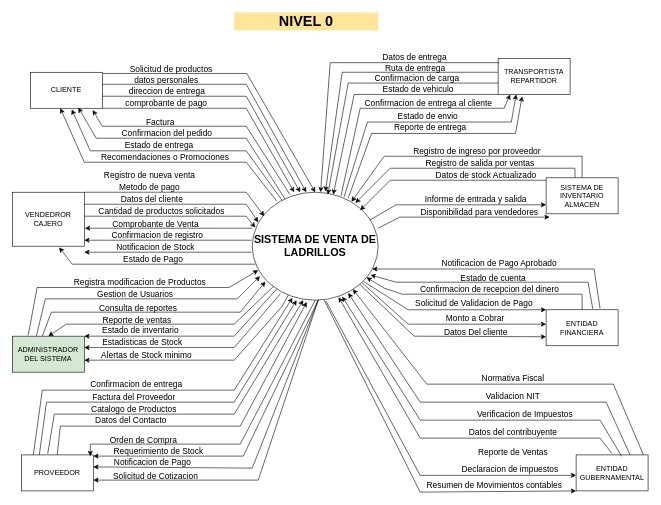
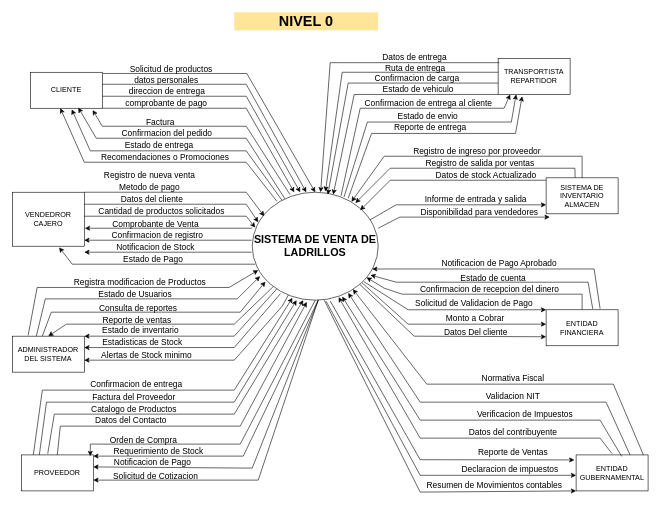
(135, 294) -> (135, 294)
(48, 354) -> (48, 354)
none -> (376, 381)
